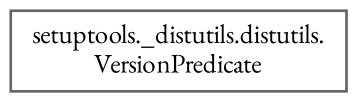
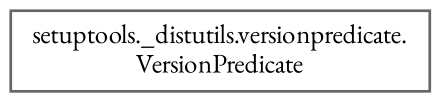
(179, 51) -> (220, 51)
